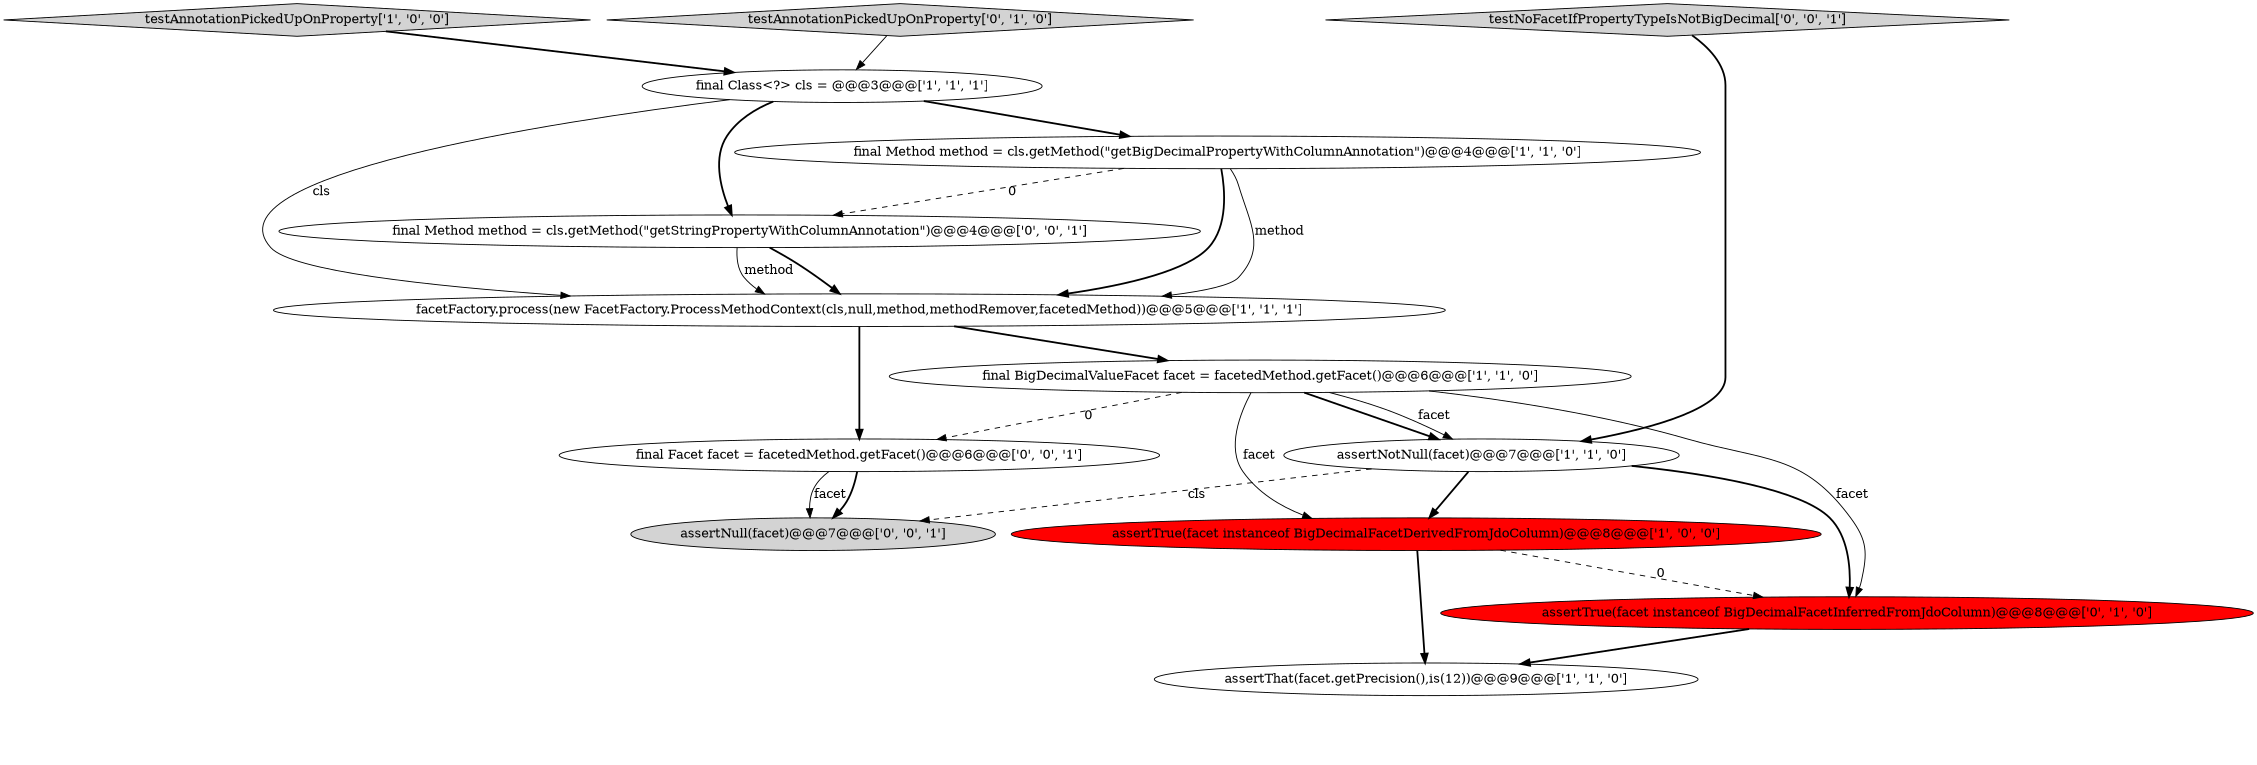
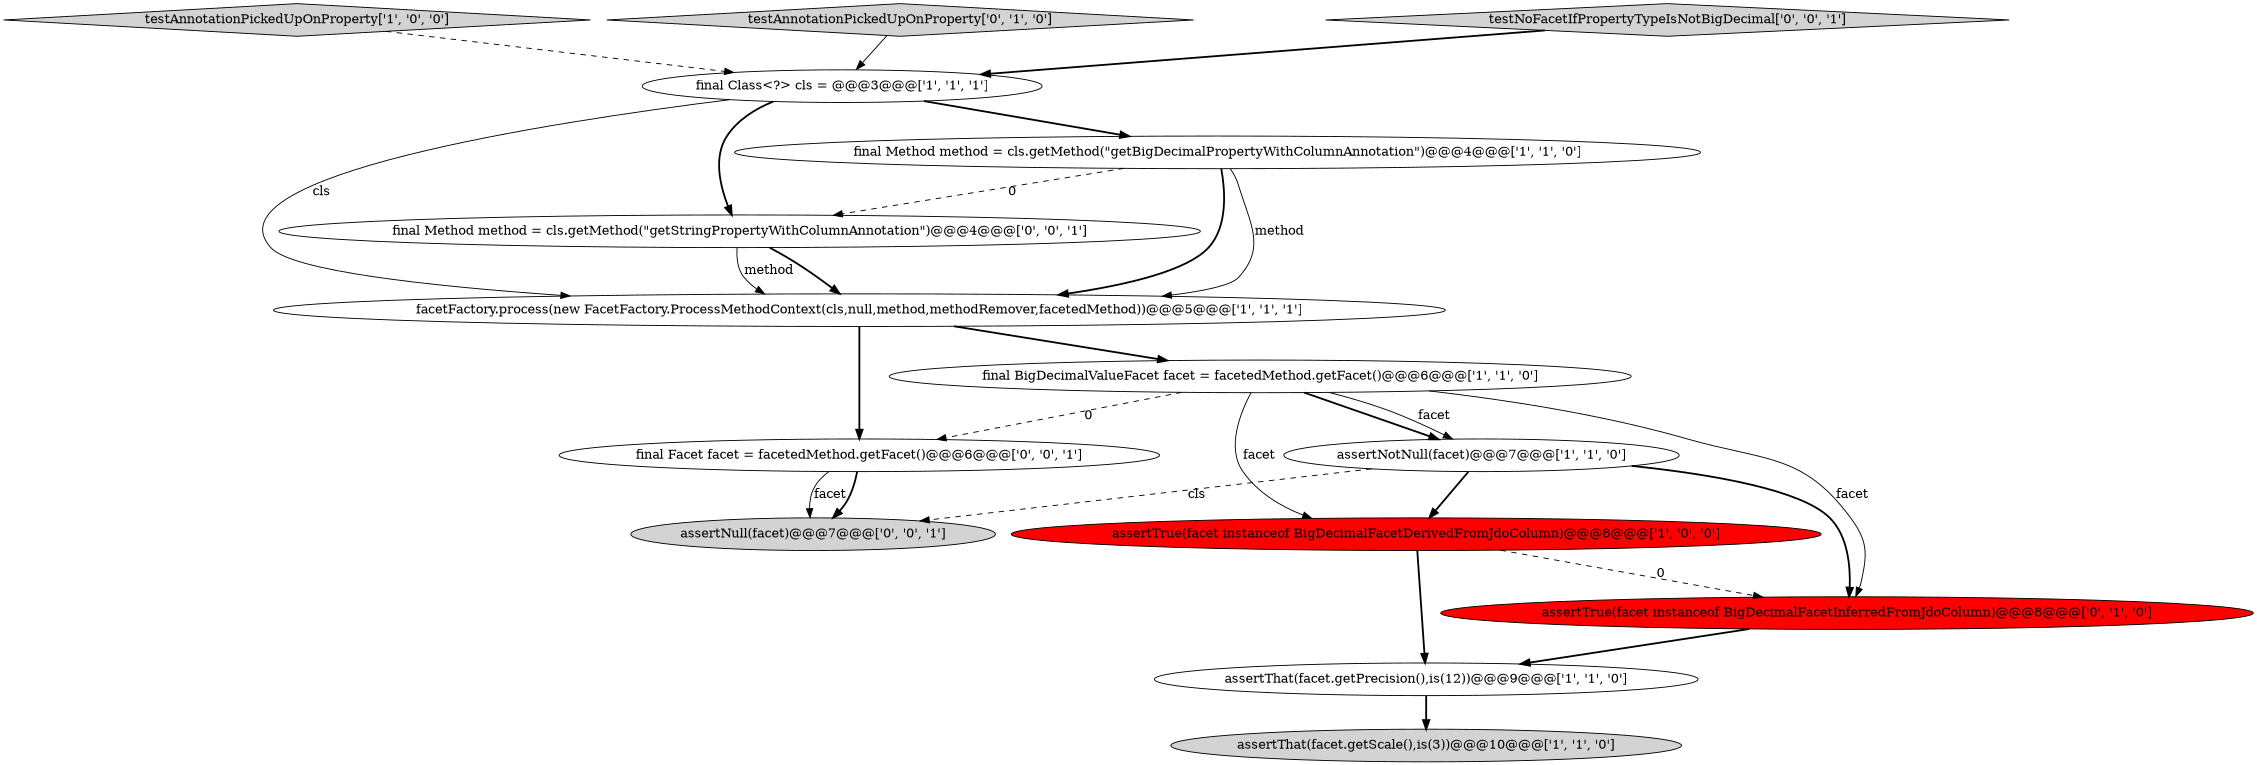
(555, 51) -> (555, 51)
(1725, 278) -> (1267, 52)
none -> (1426, 746)
